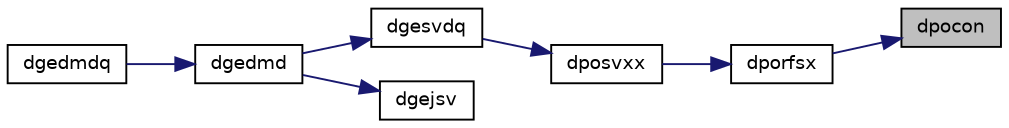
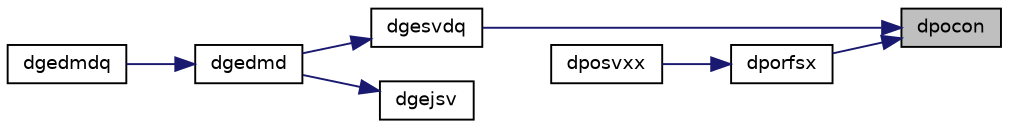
(507, 44) -> (682, 28)
